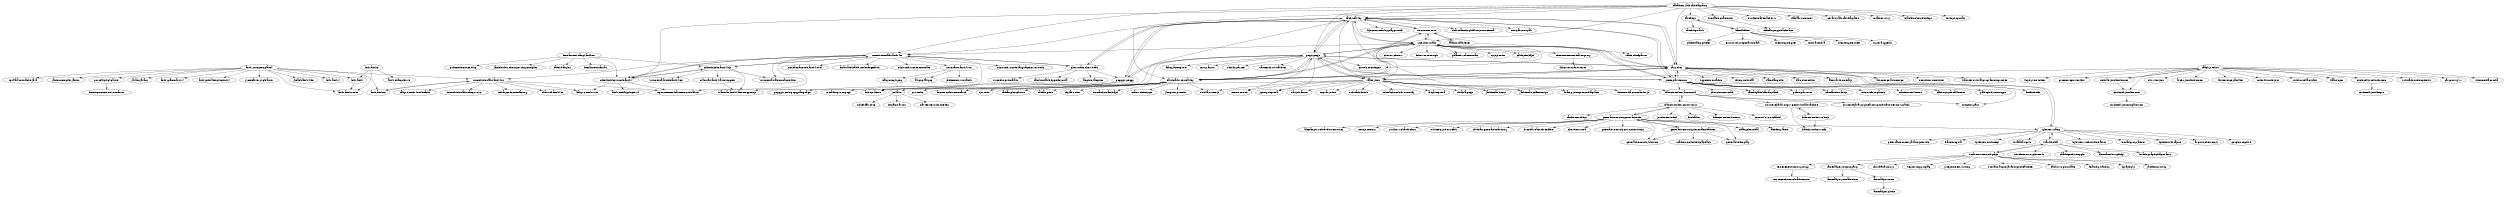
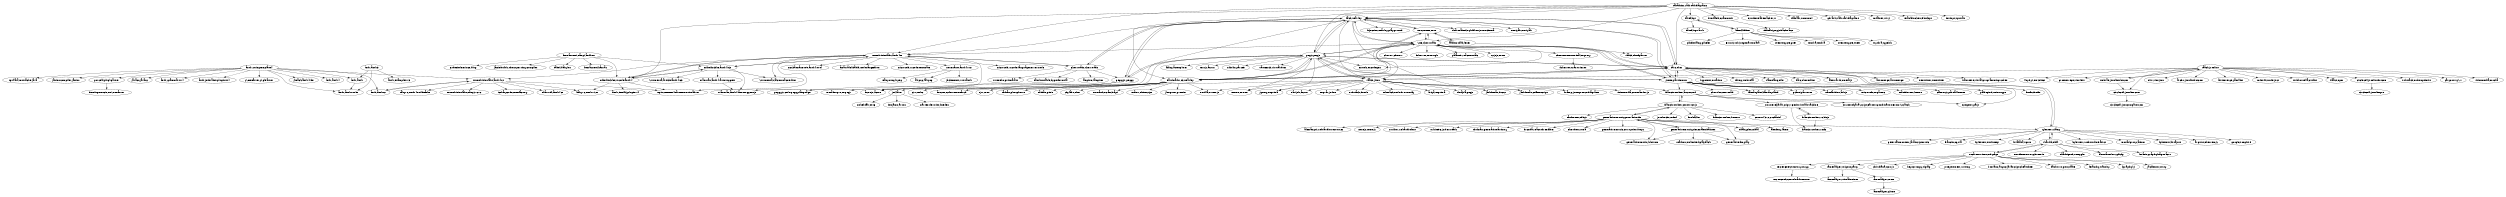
(1525, 55) -> none
